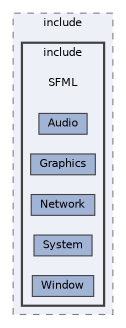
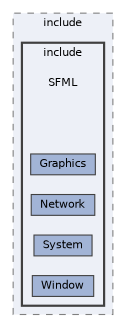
(63, 124) -> none
